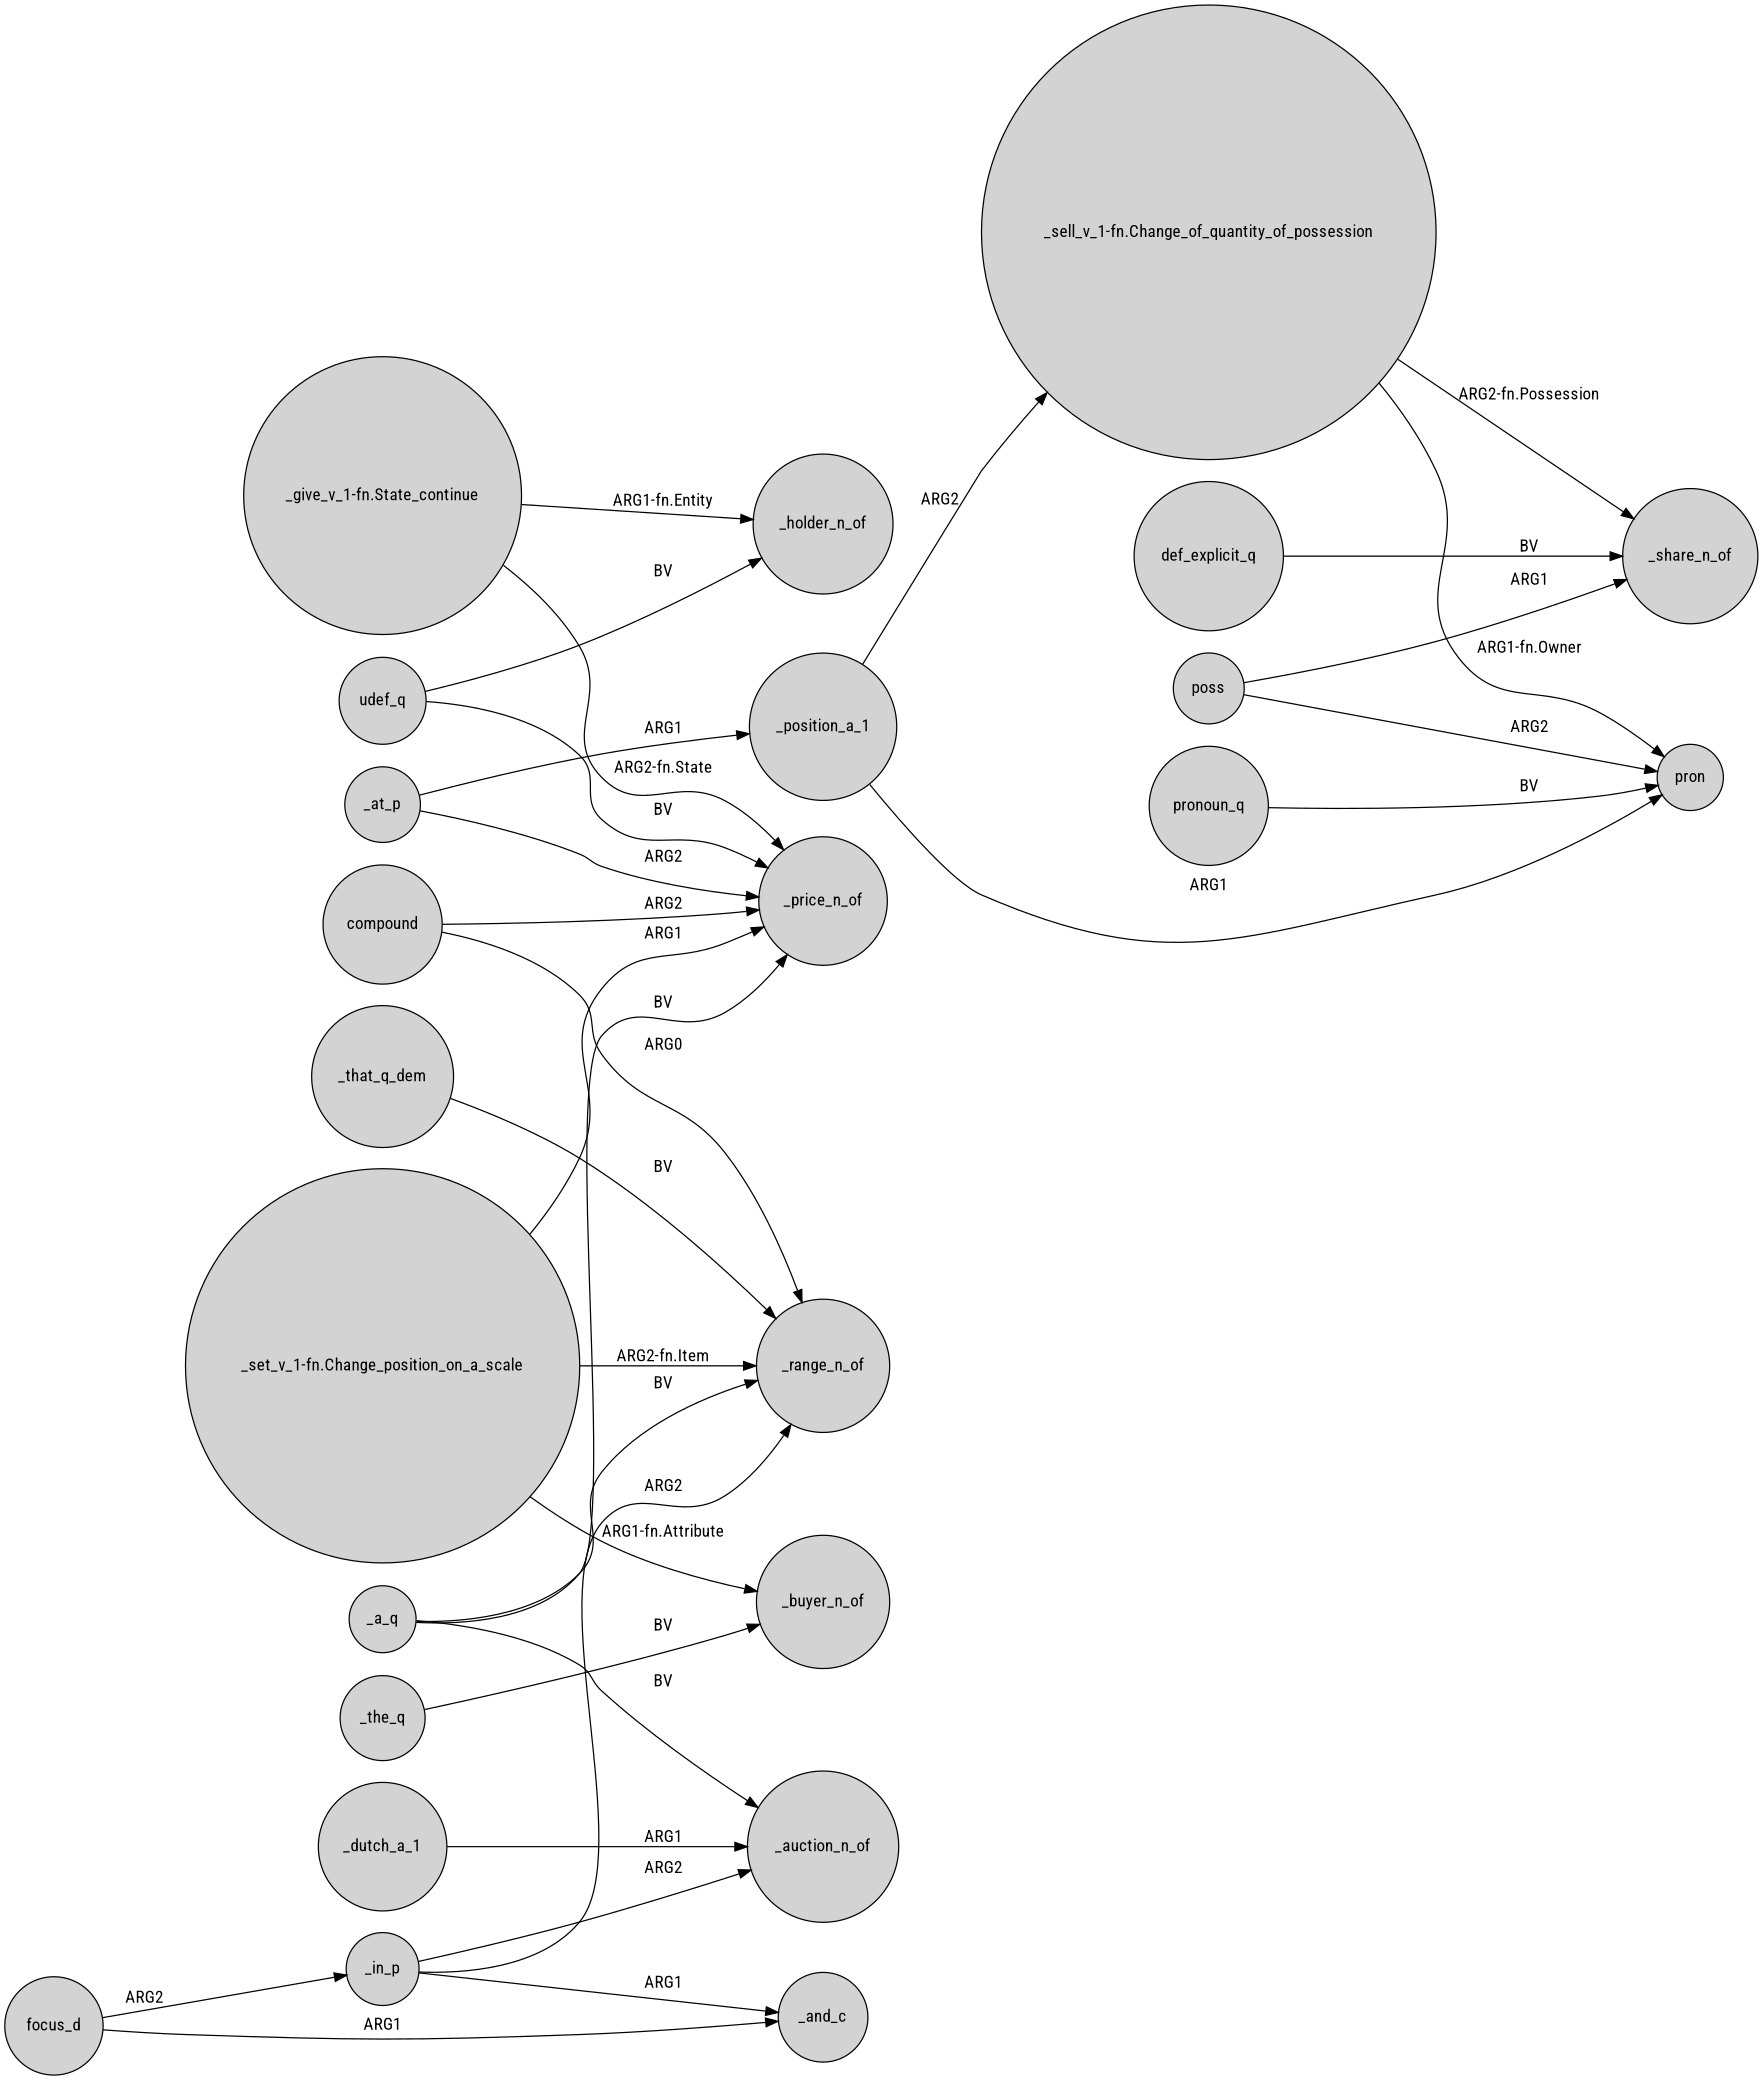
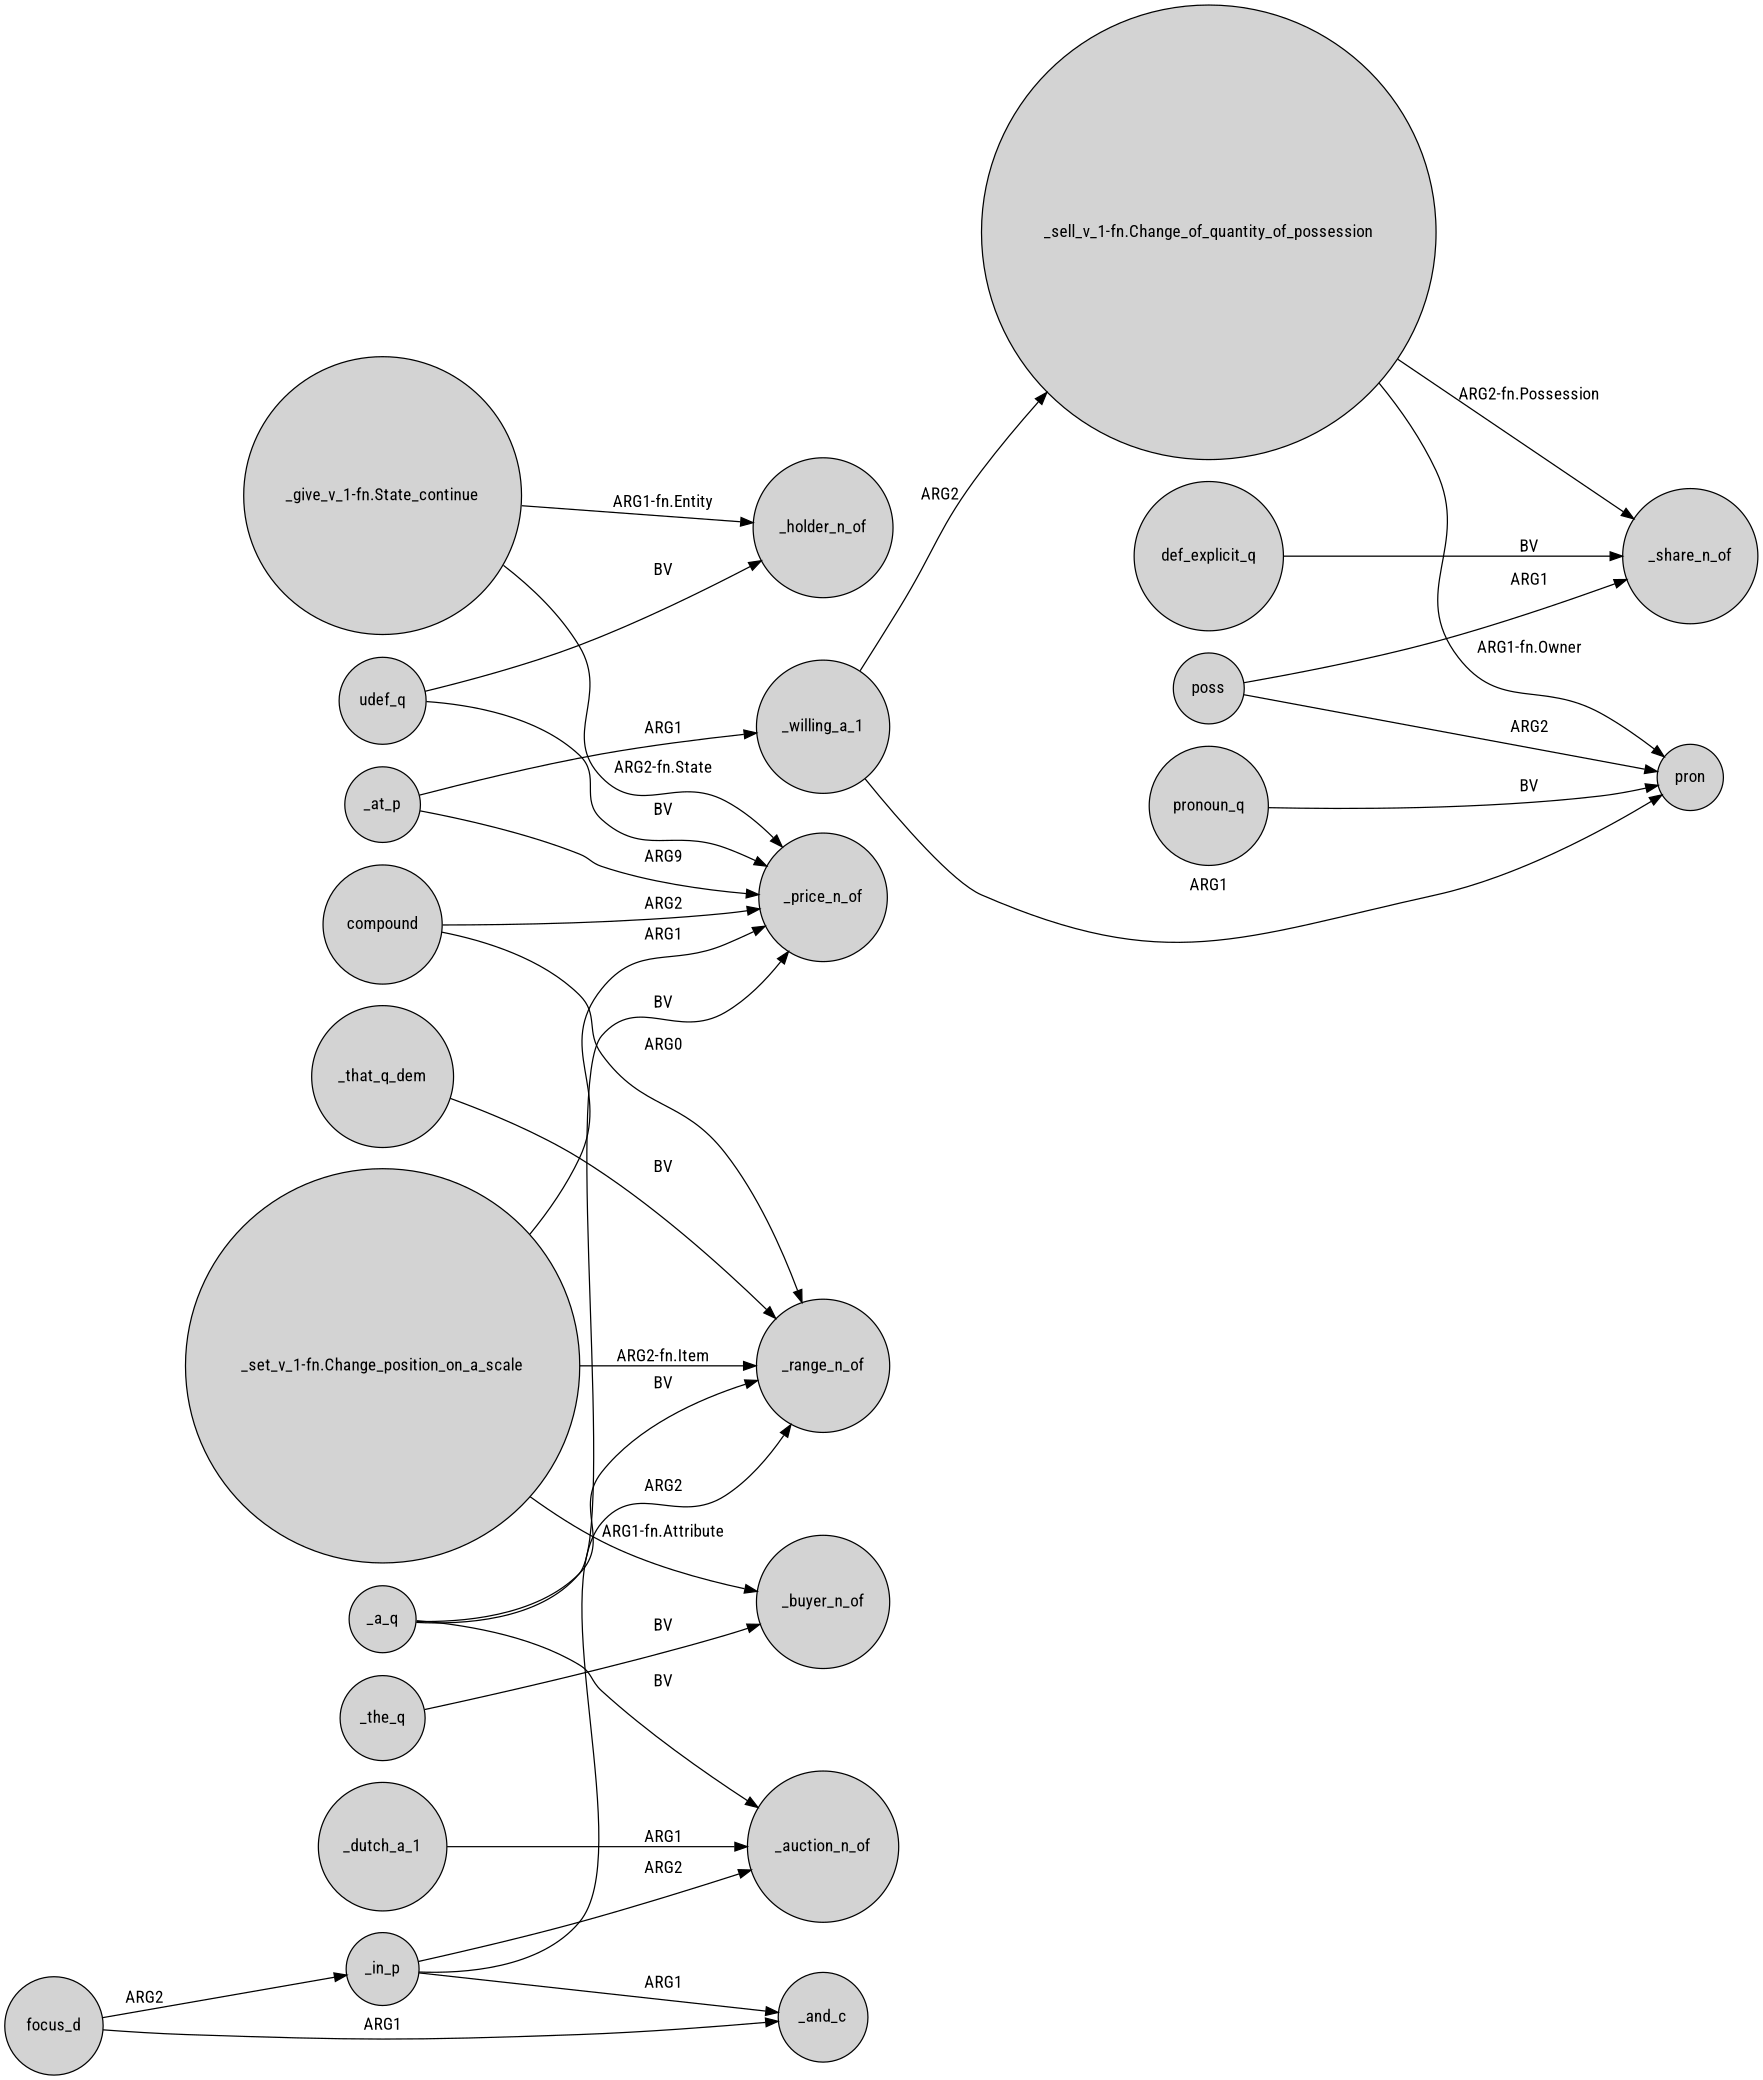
(823, 727) -> (823, 727)
(663, 857) -> (663, 857)
